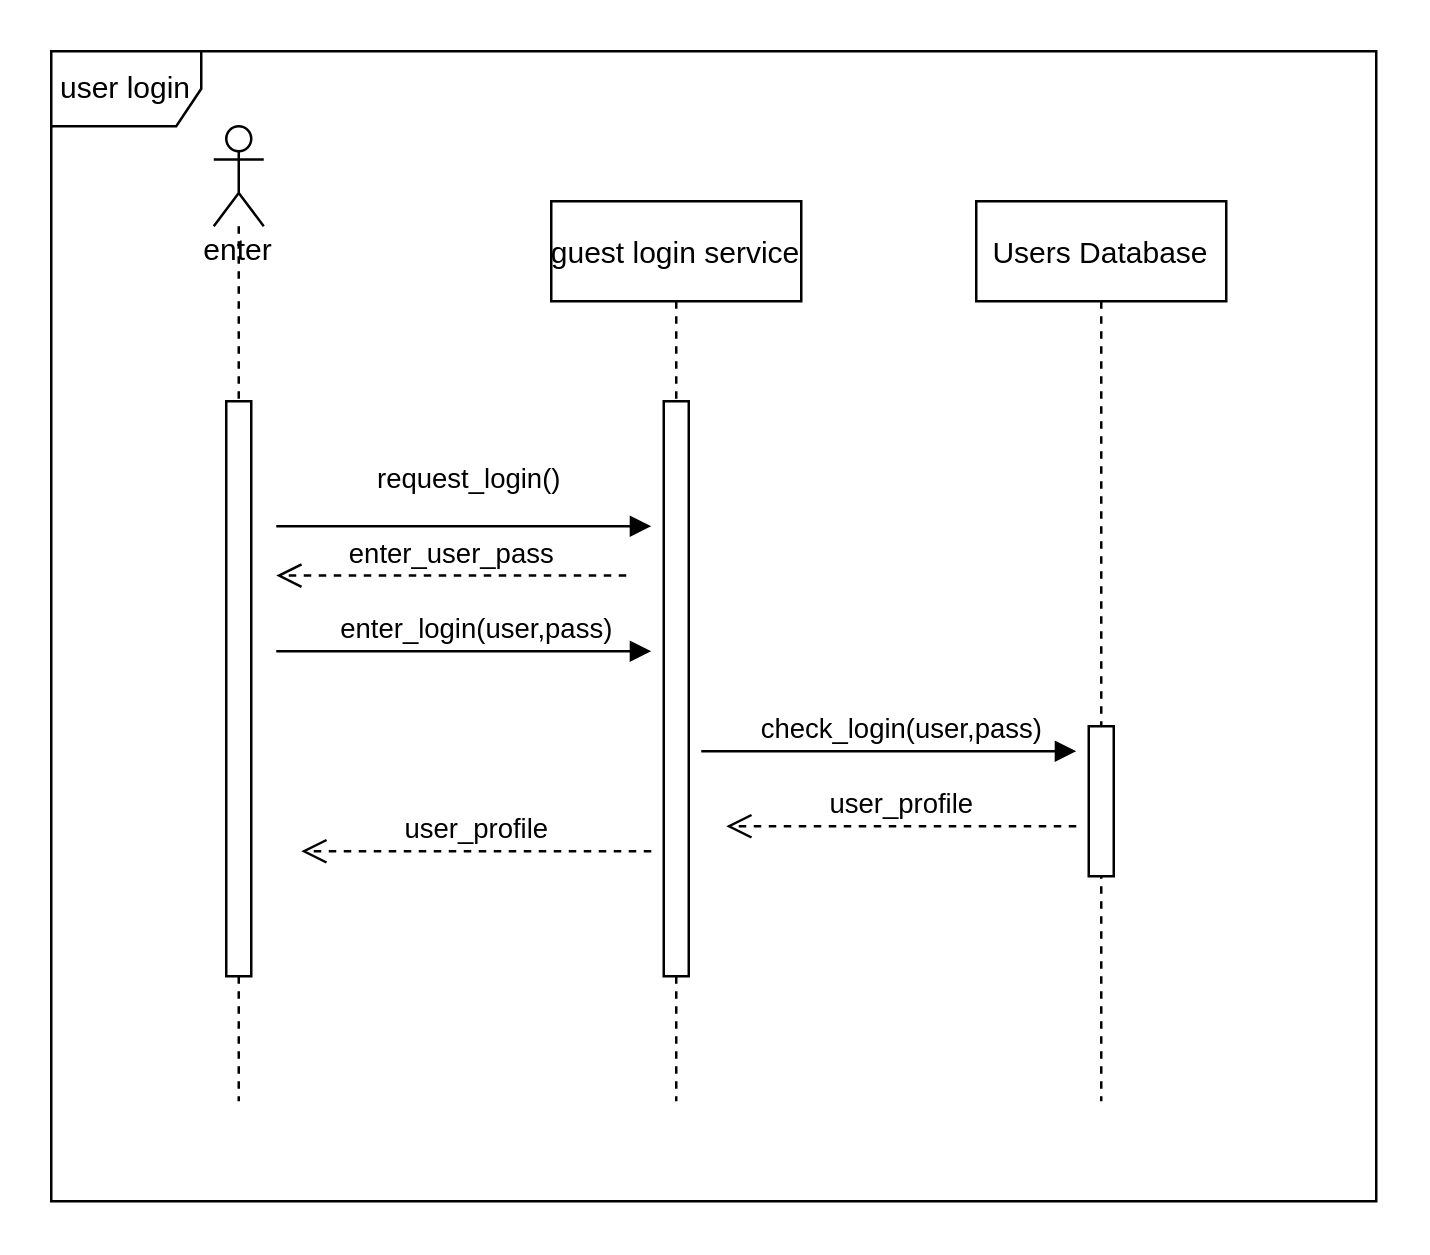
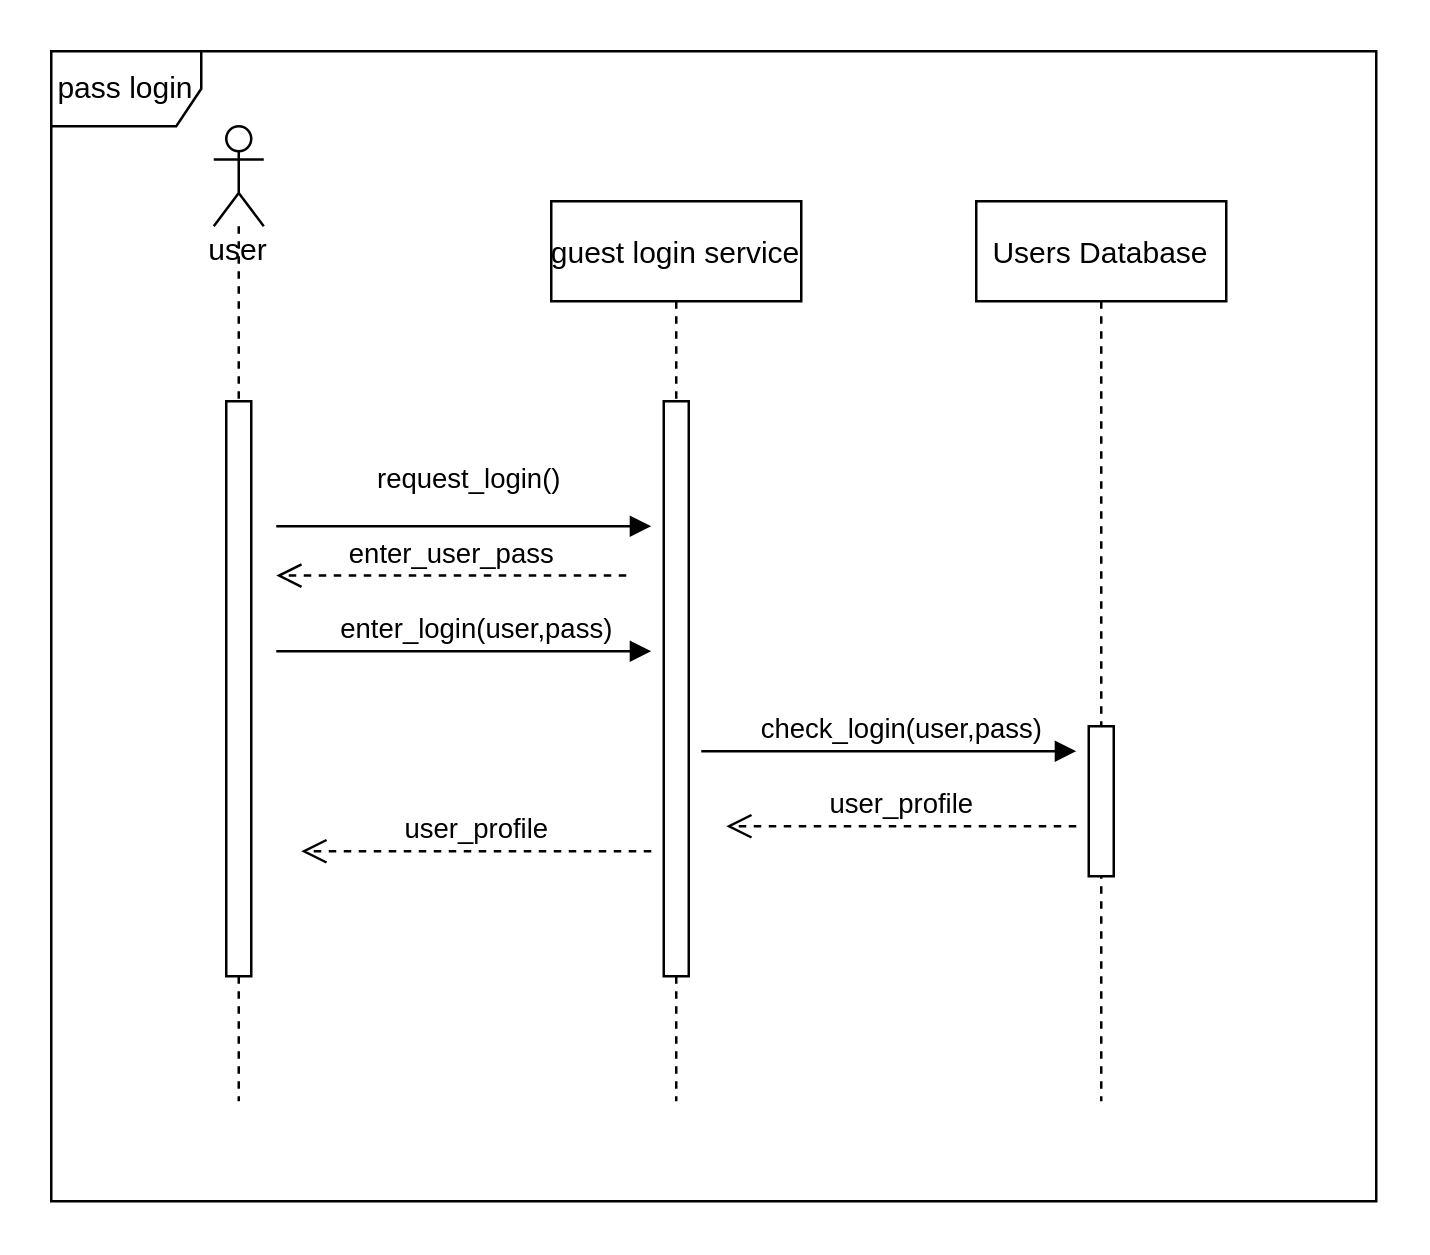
(126, 89) -> (126, 89)
(239, 270) -> (239, 270)
